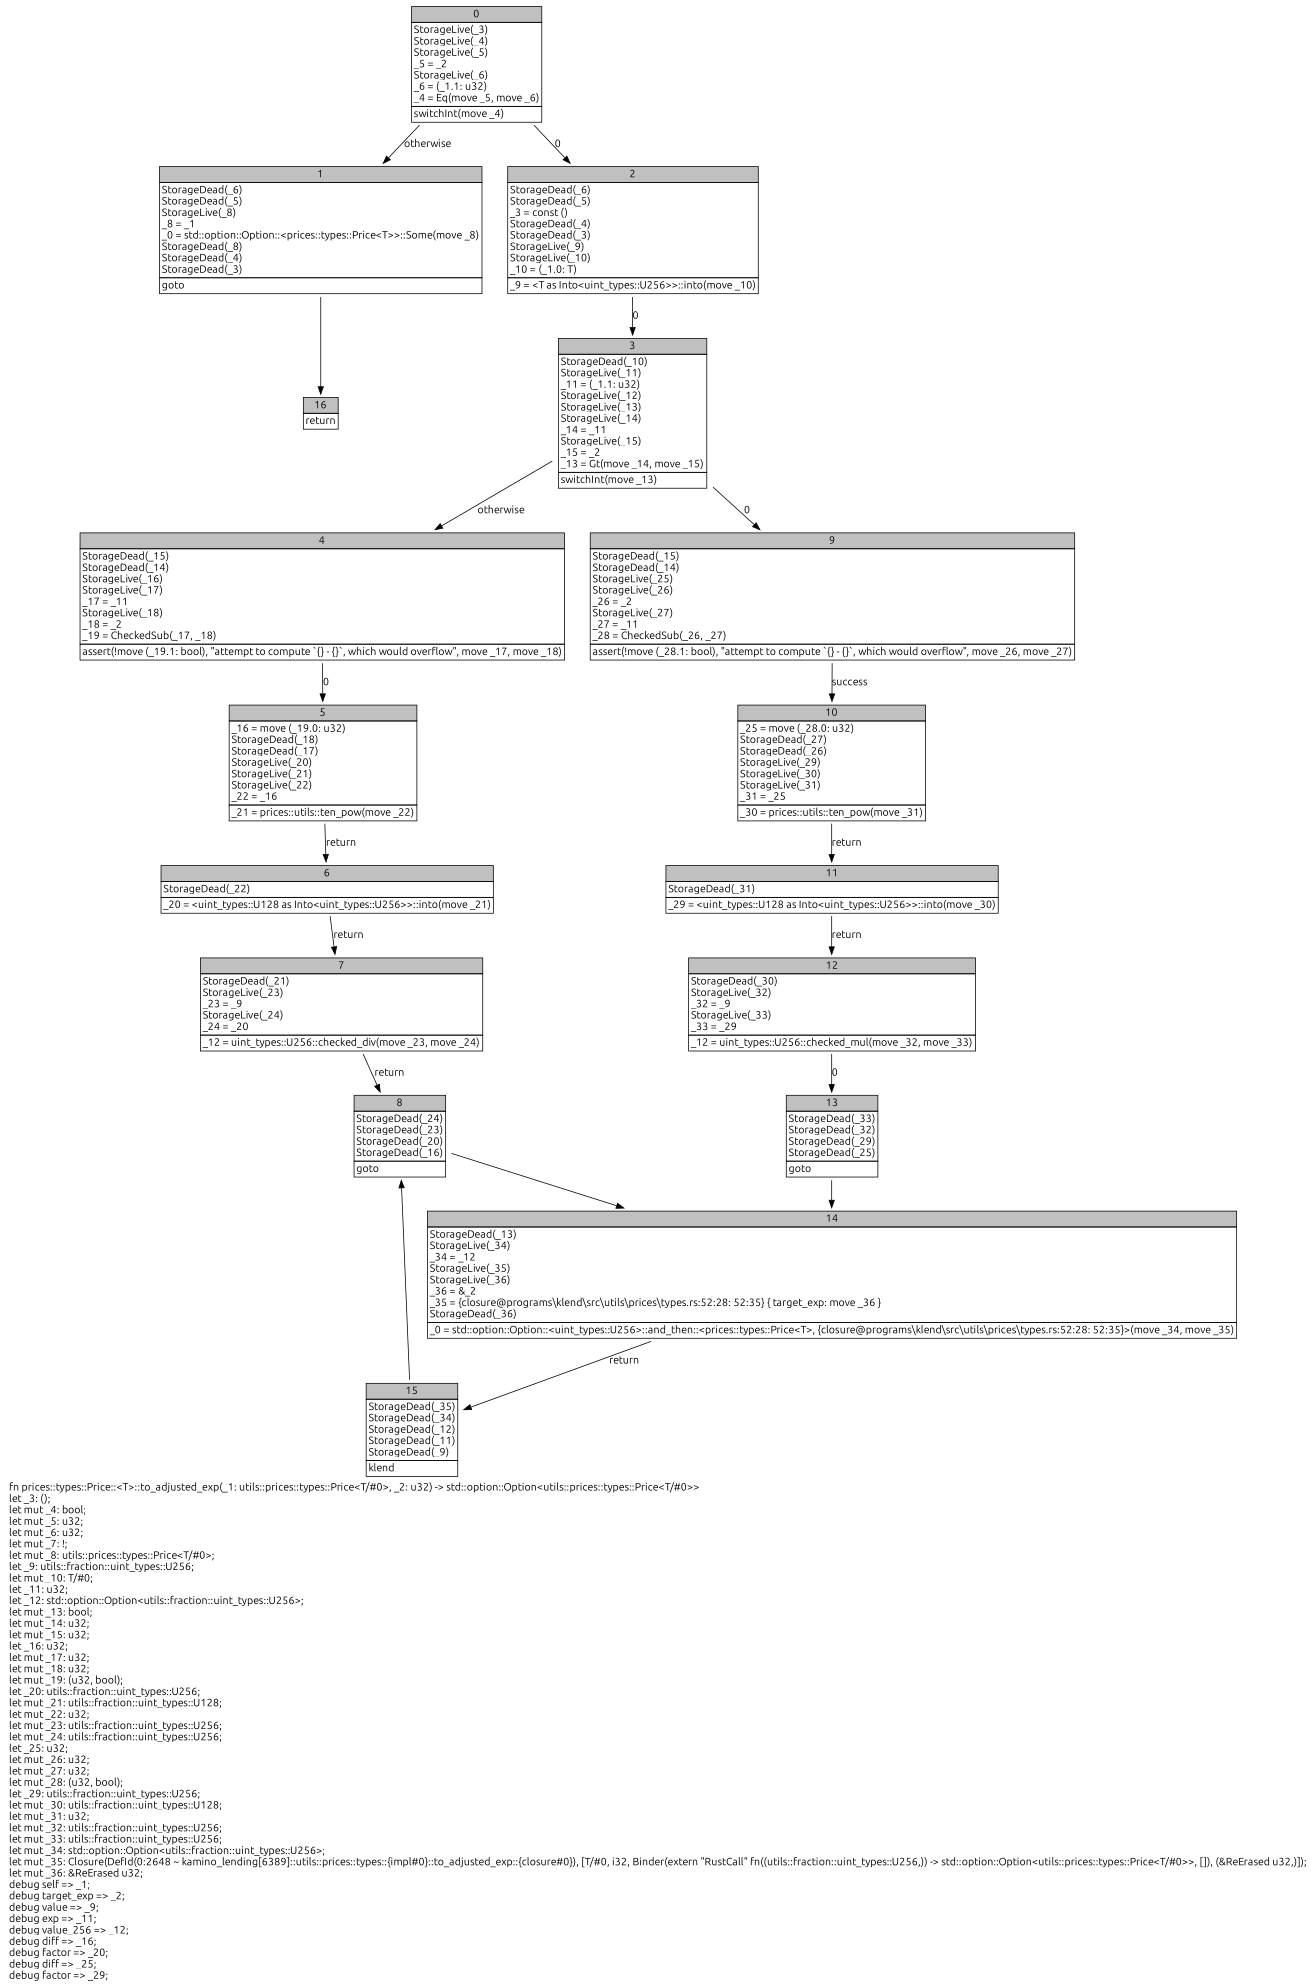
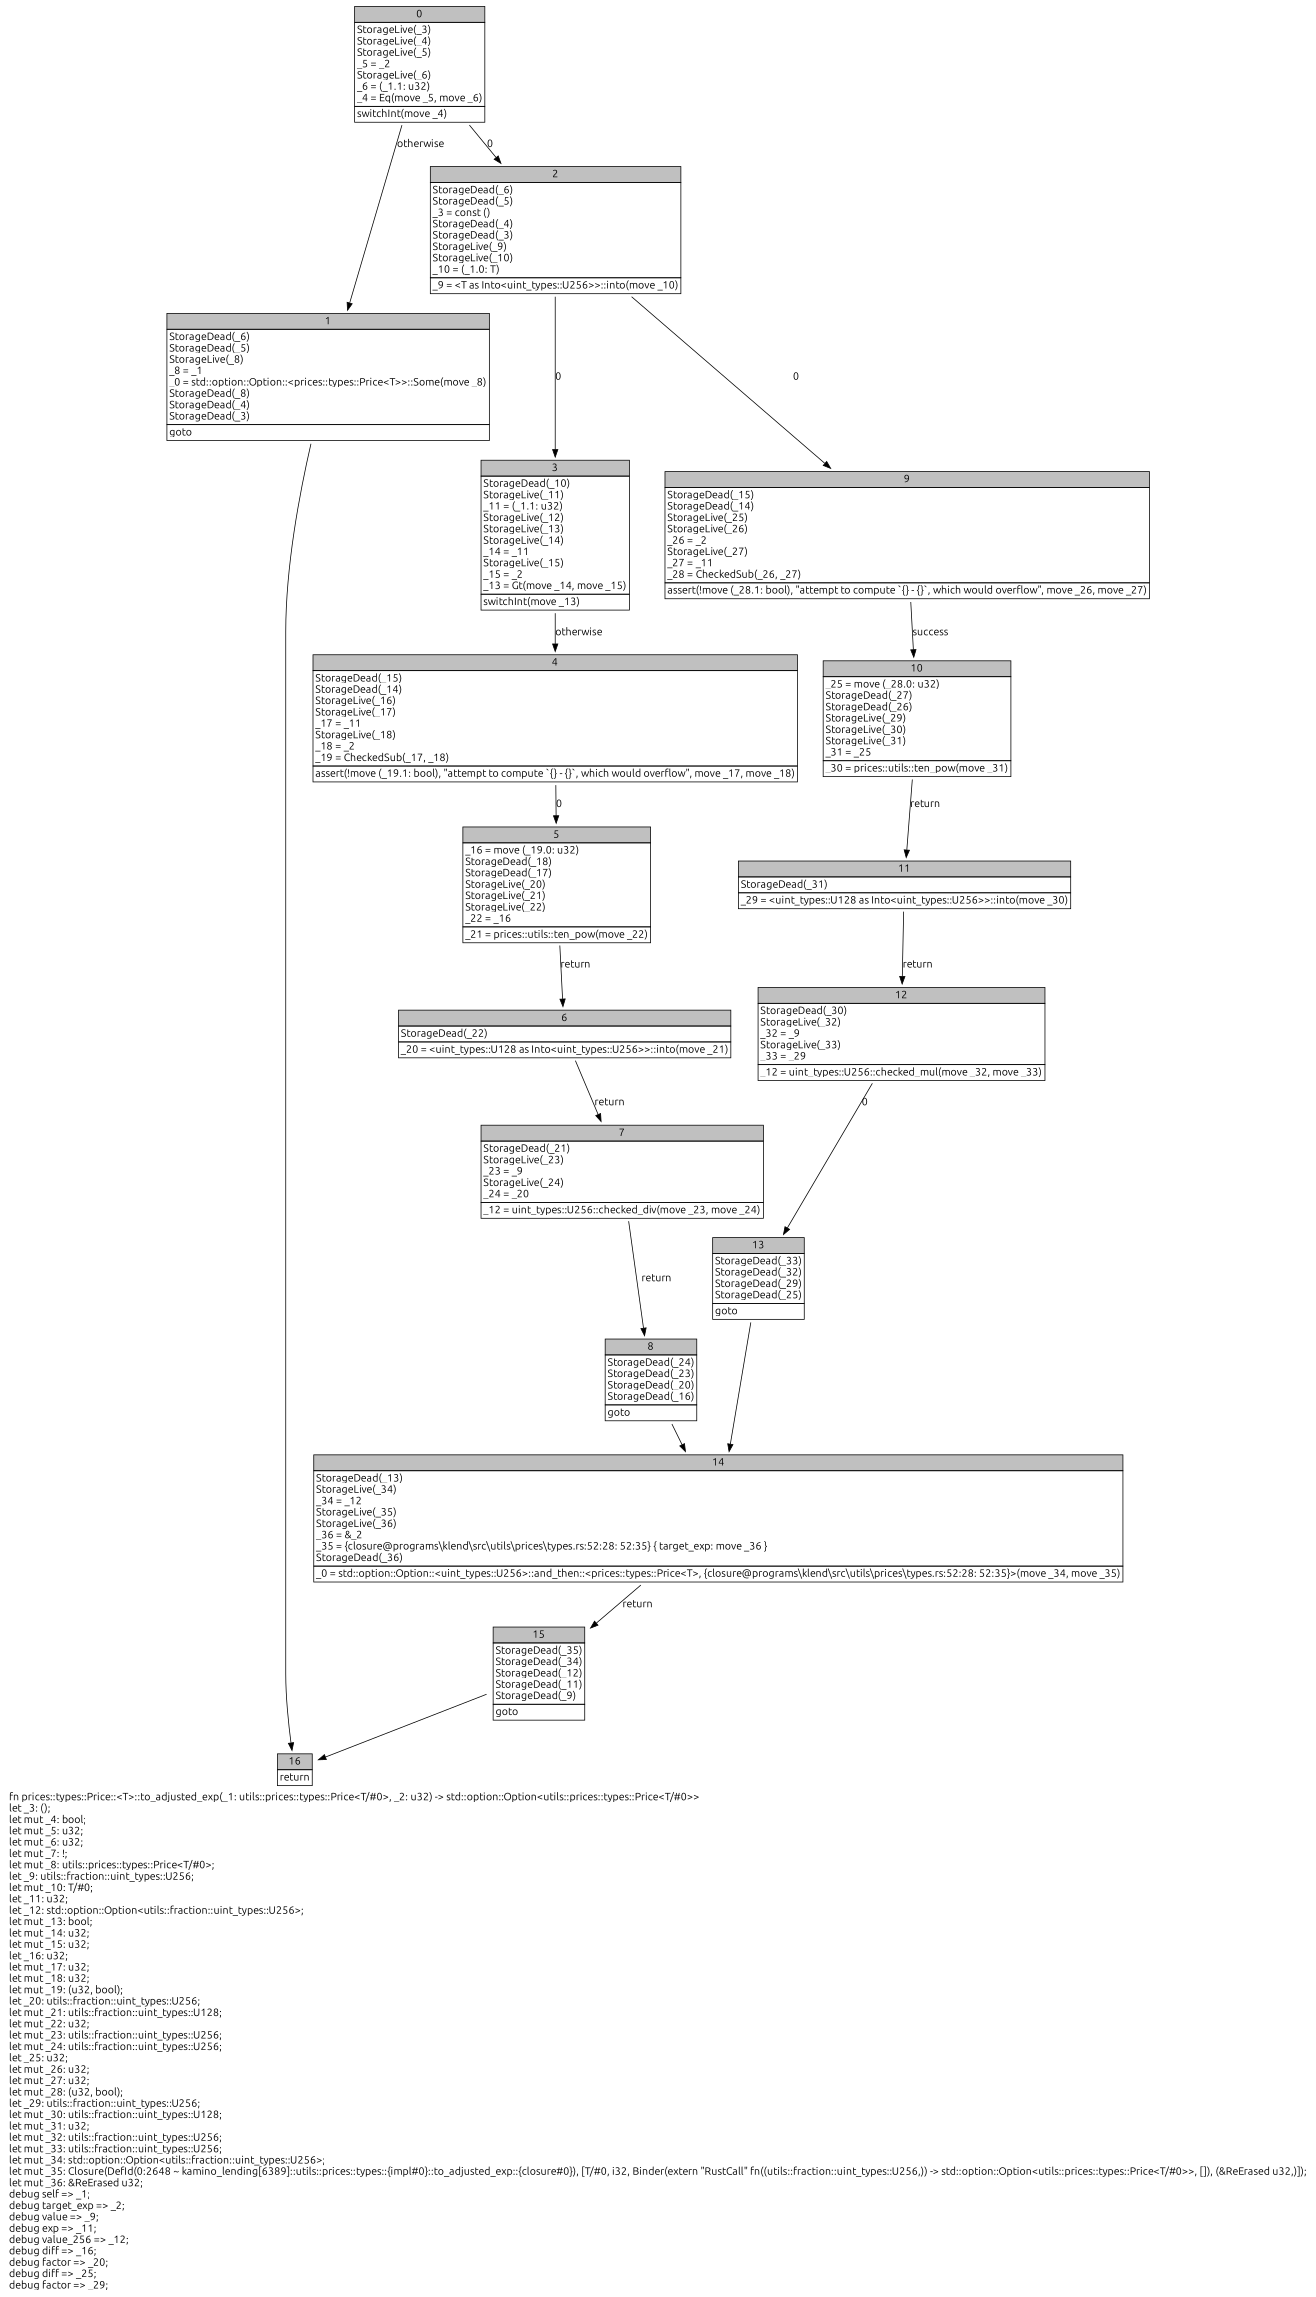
(734, 506) -> (728, 380)
(406, 1284) -> (406, 1726)
(382, 1468) -> (507, 1712)
